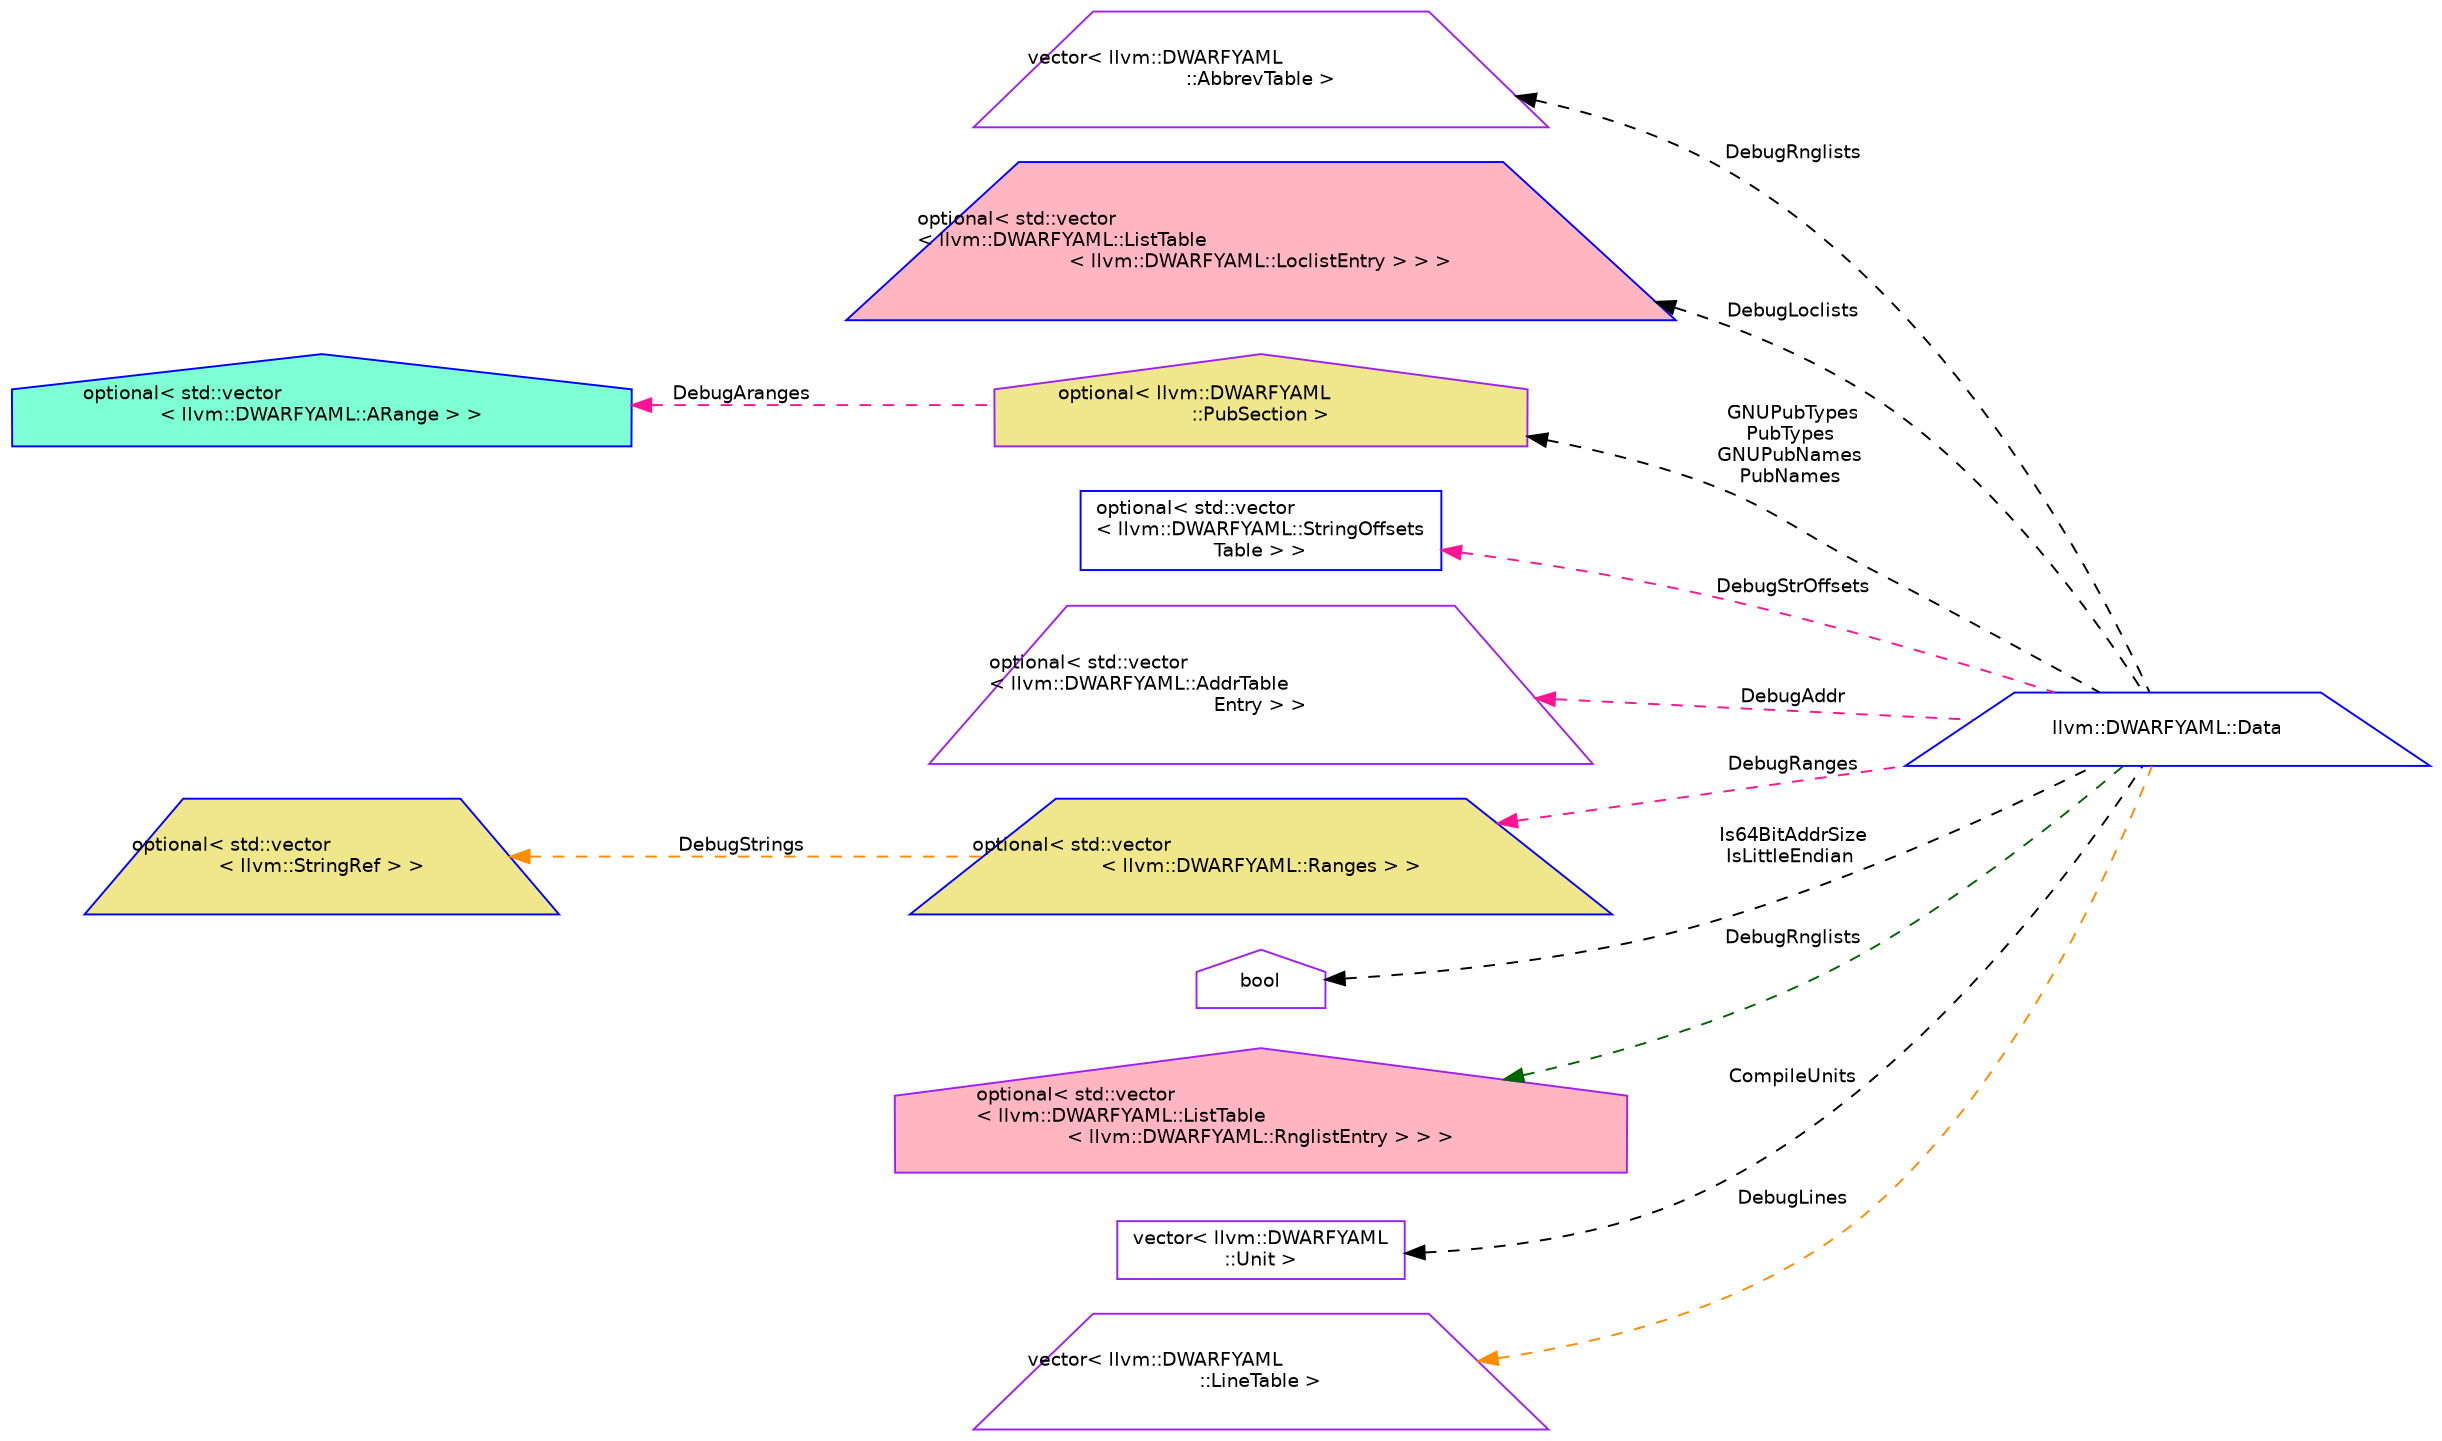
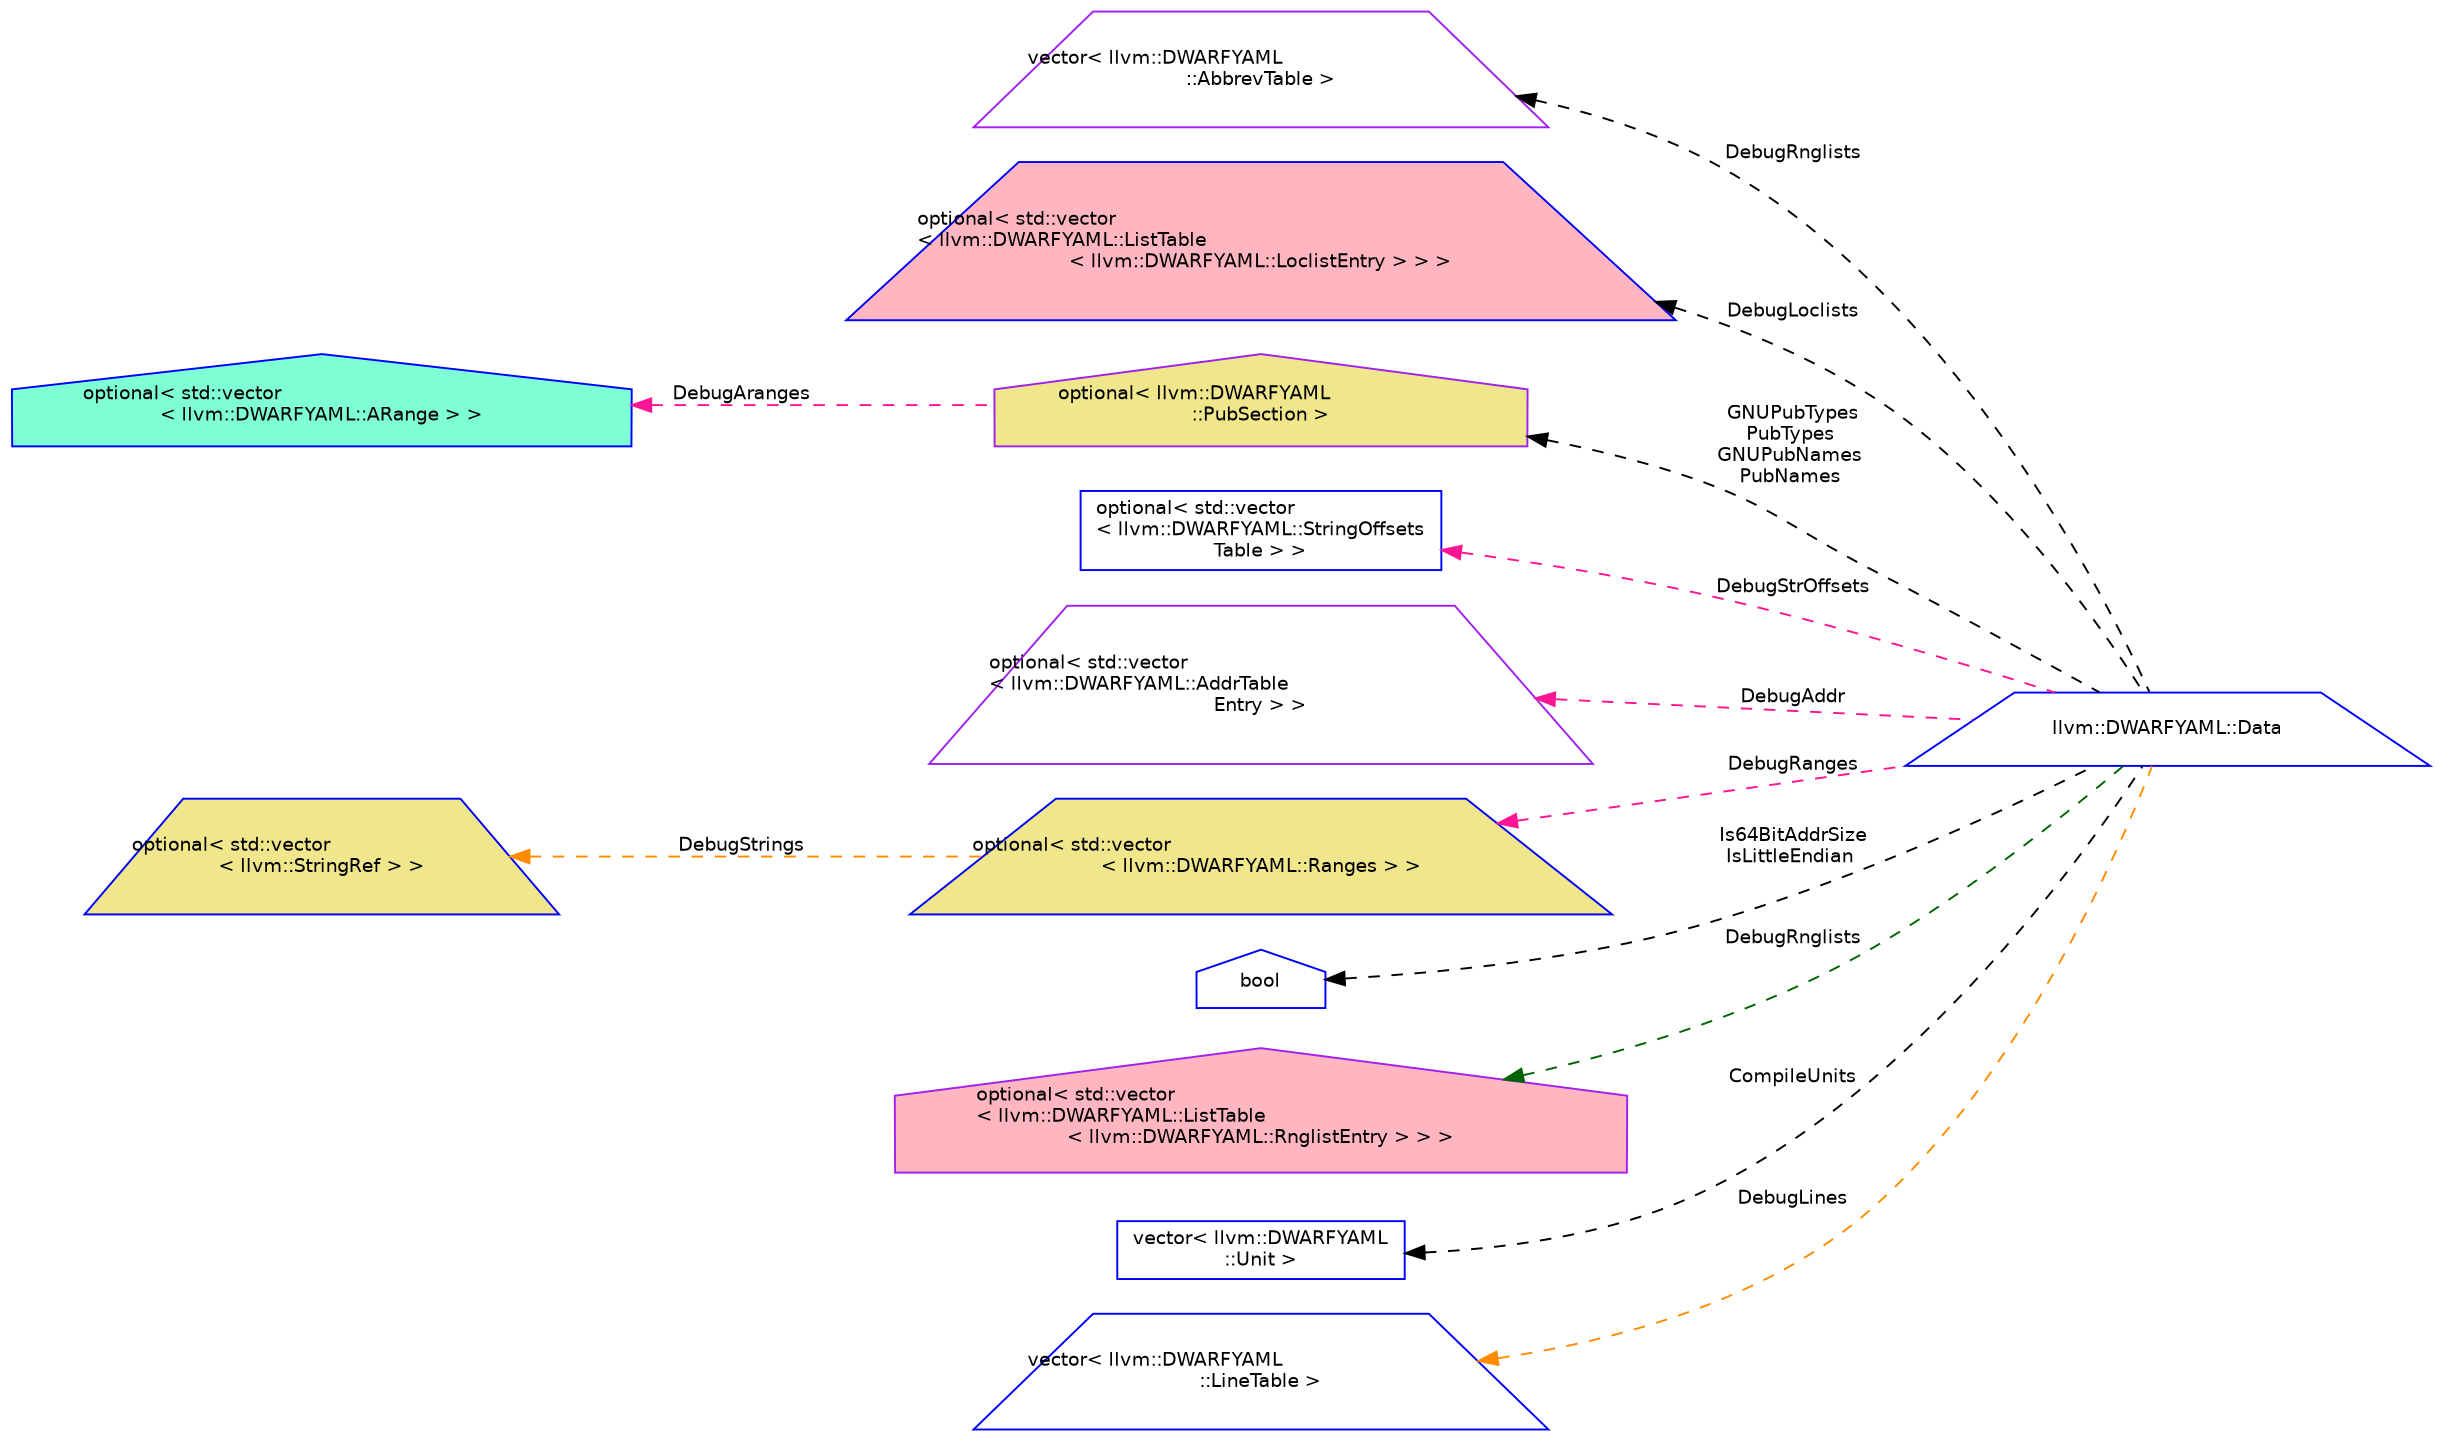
(1261, 982) -> (1261, 982)
(1261, 1250) -> (1261, 1250)
(1261, 1372) -> (1261, 1372)
